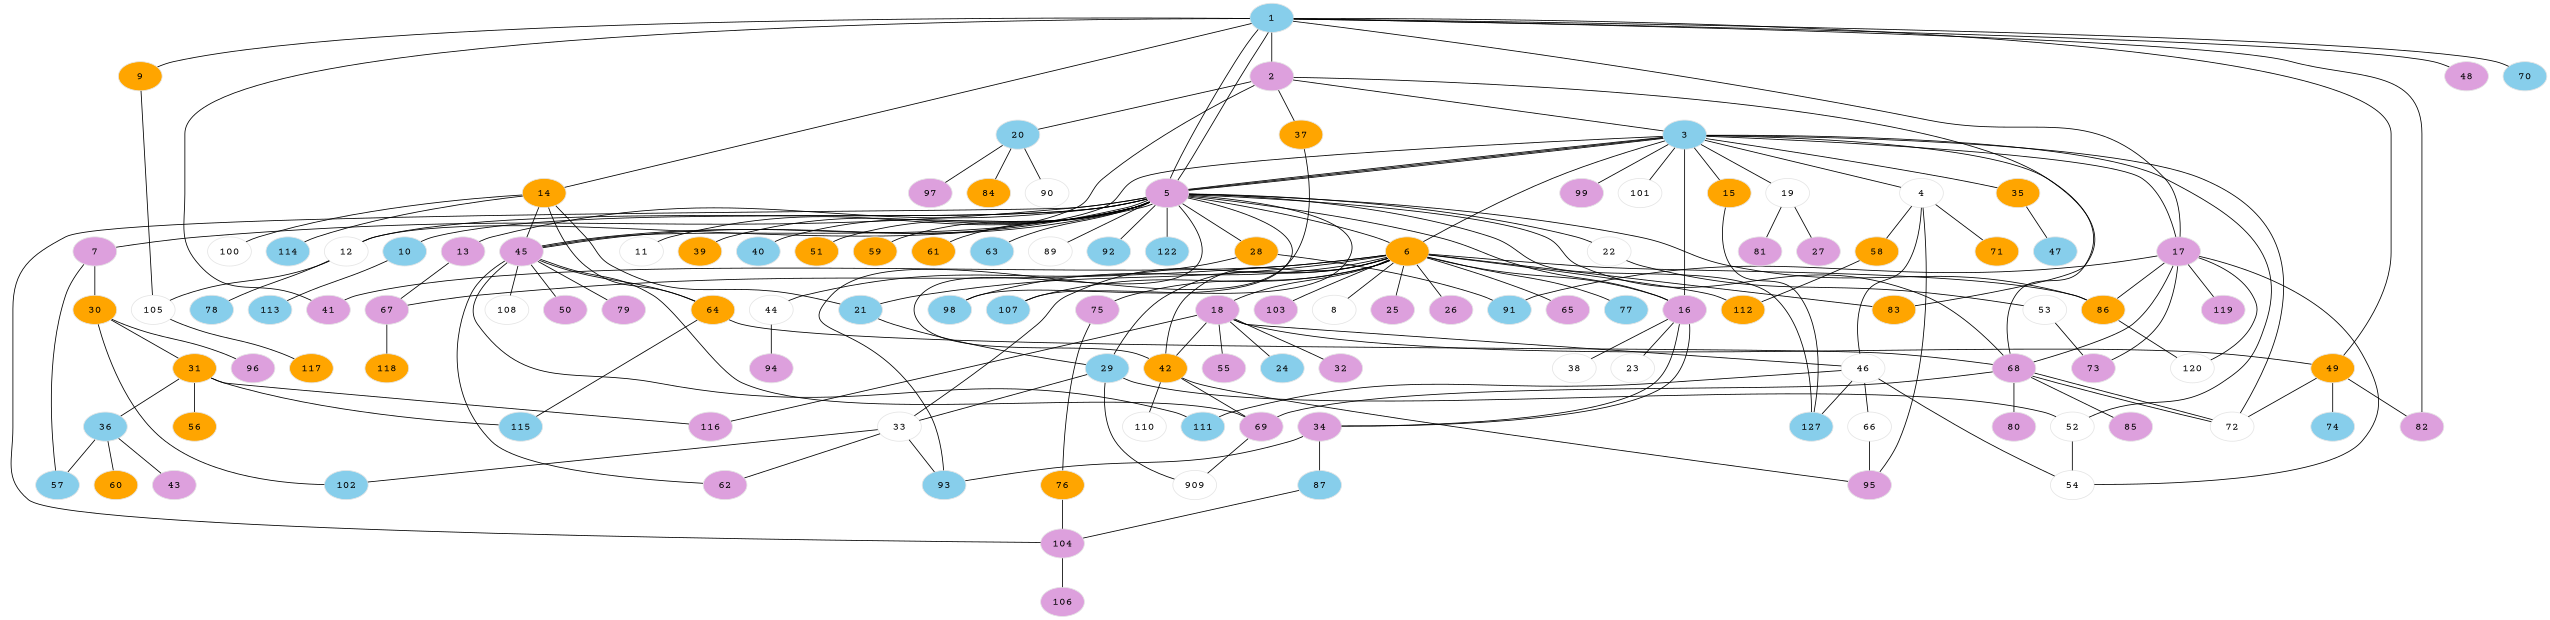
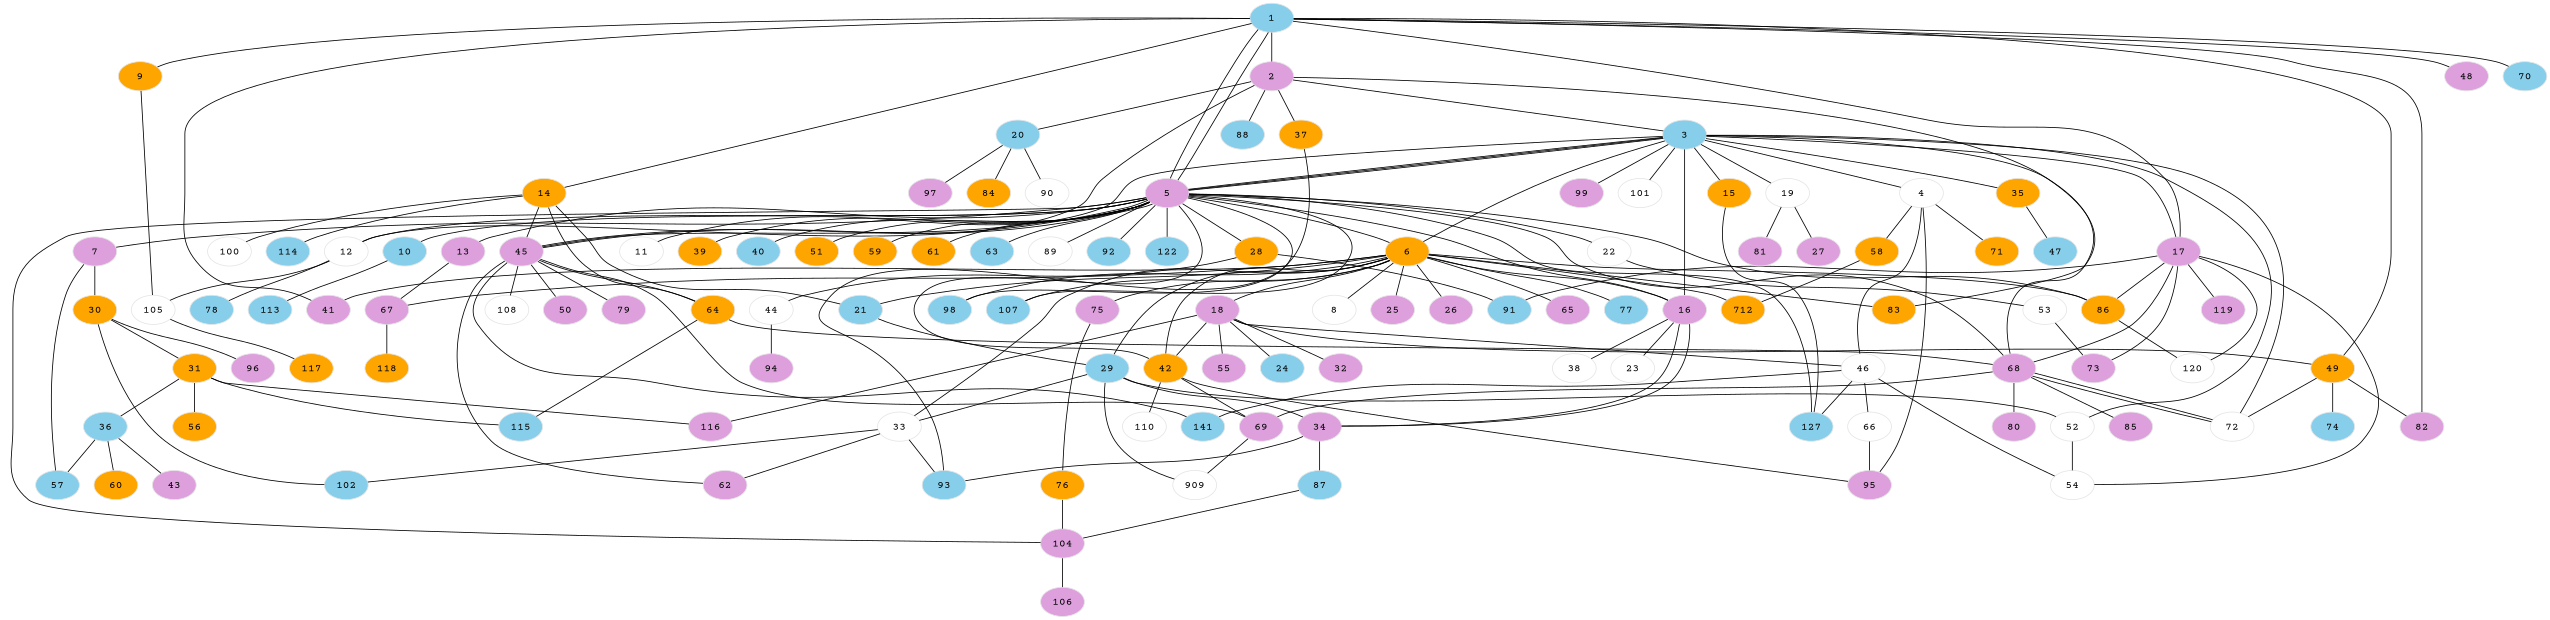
none -> (1243, 135)
(1276, 310) -> none
(1743, 310) -> (1743, 310)
none -> (1250, 402)
(1203, 427) -> (1203, 427)
